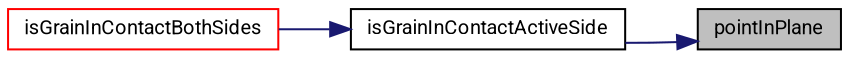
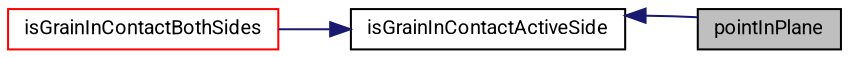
(651, 43) -> (672, 16)
